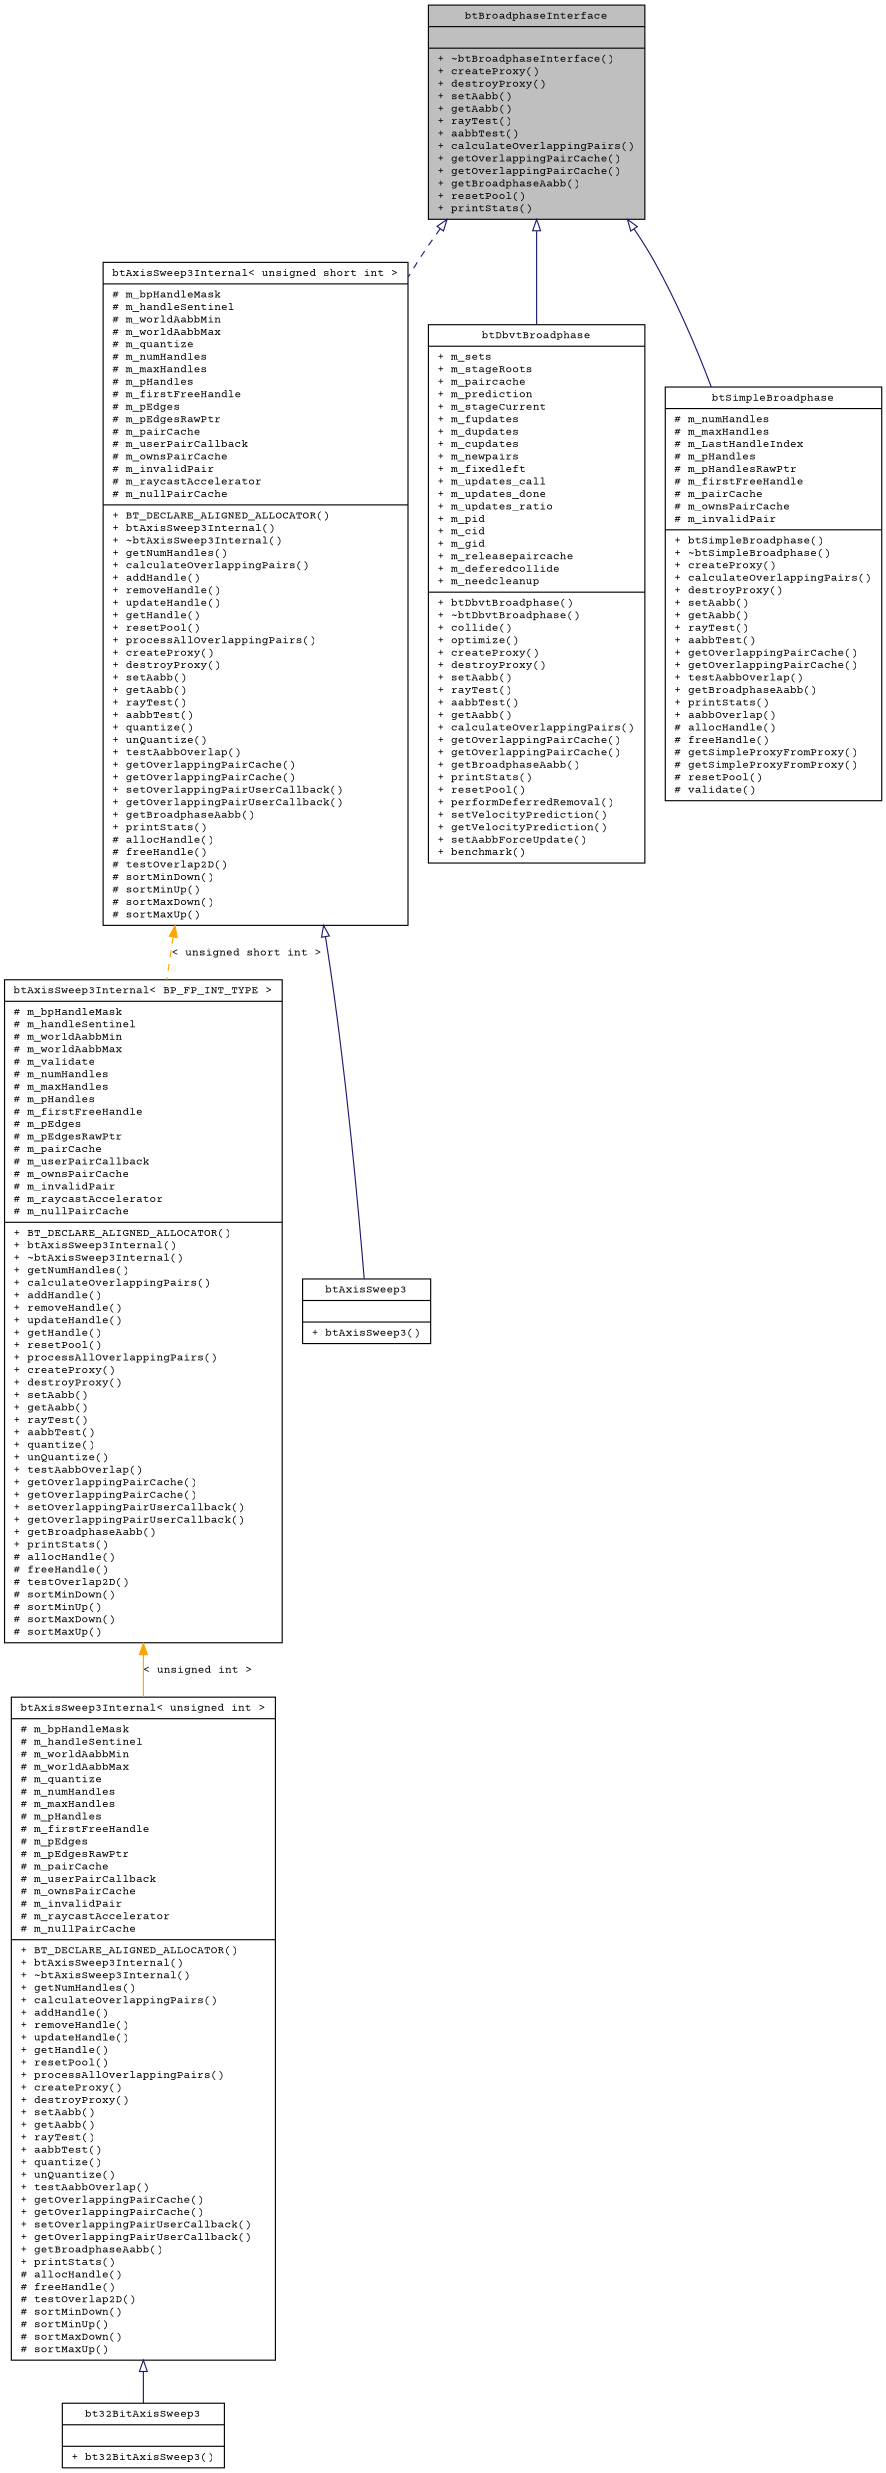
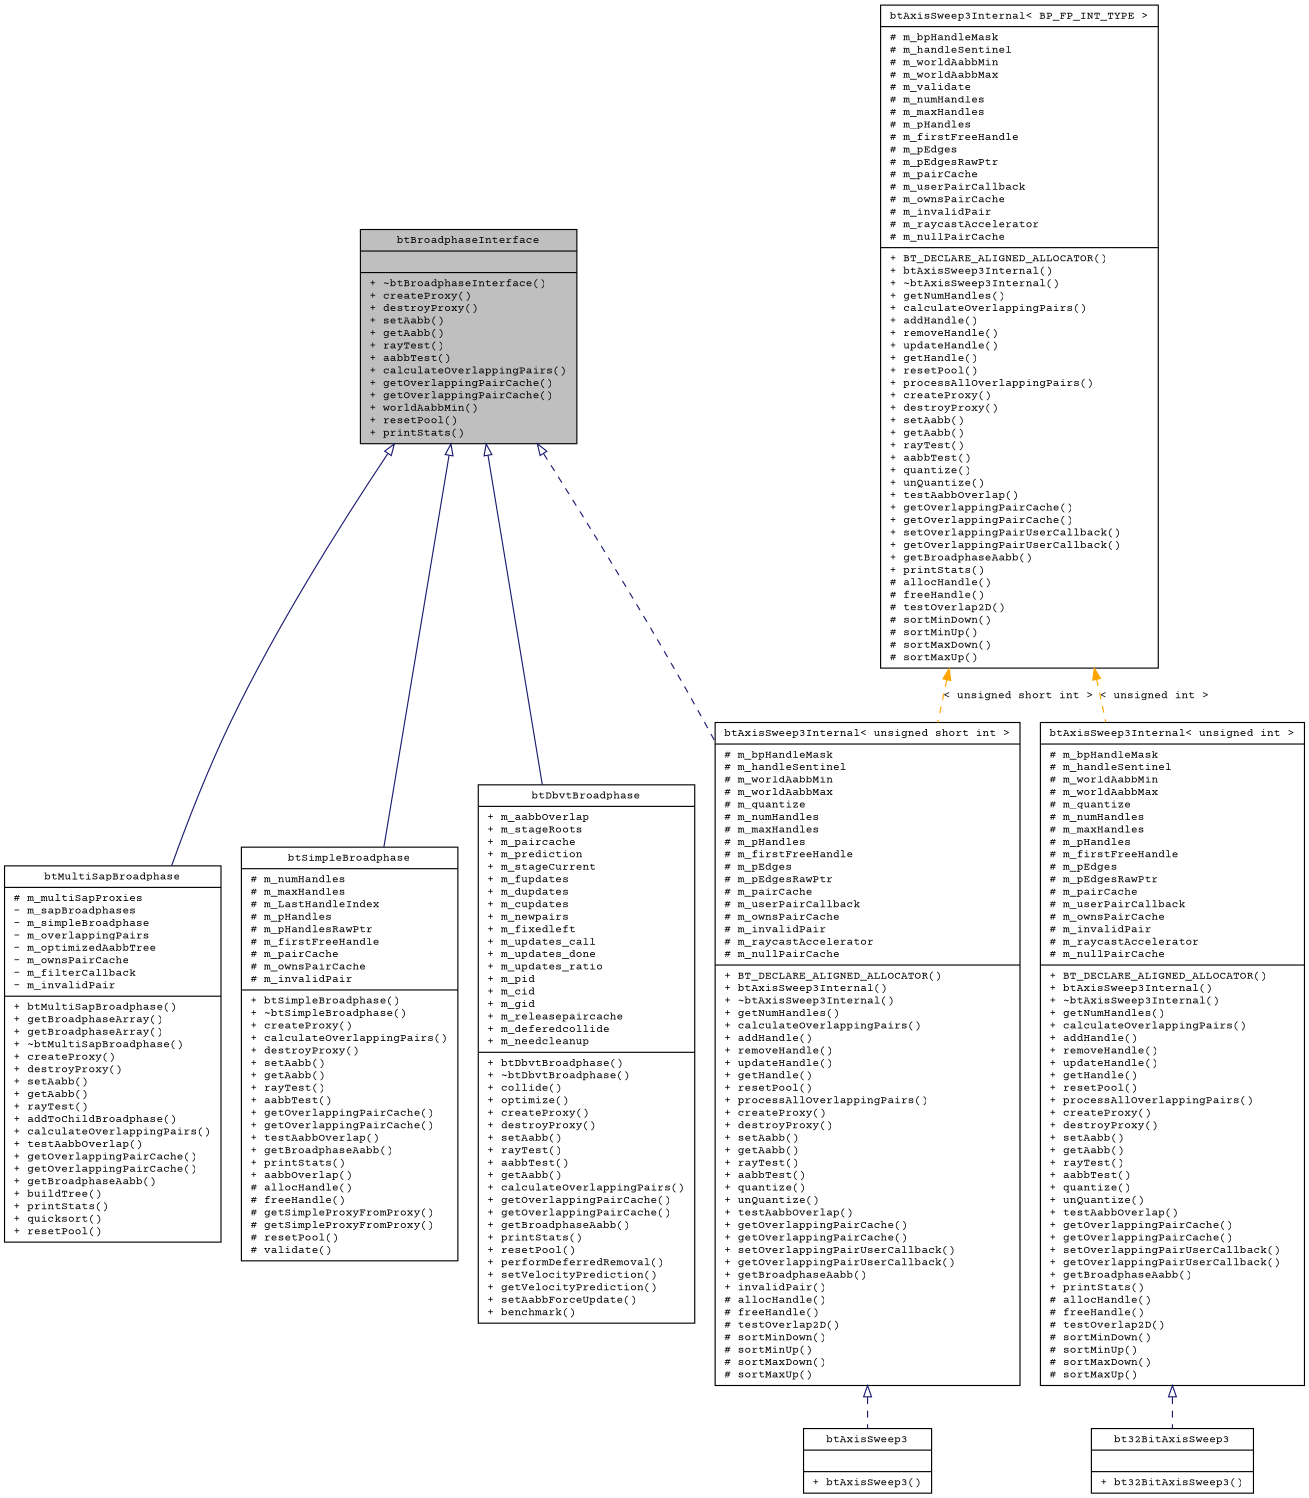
(509, 183) -> (424, 407)
(465, 356) -> (539, 817)
(160, 827) -> (776, 1287)
(170, 958) -> (942, 701)
none -> (113, 1054)
(348, 1108) -> (868, 1413)
(143, 1676) -> (1101, 701)
(143, 2387) -> (1172, 1413)
